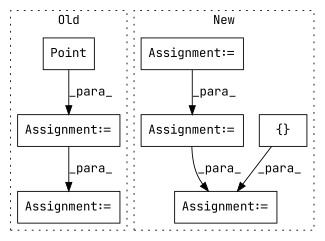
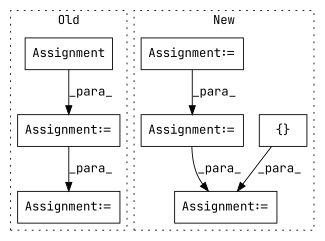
(69, 54) -> (69, 54)
